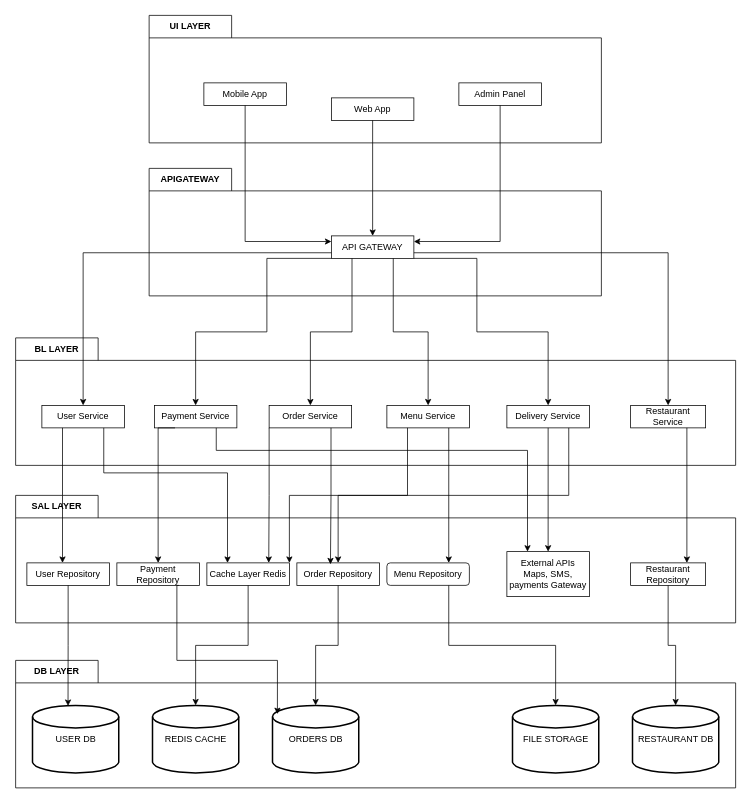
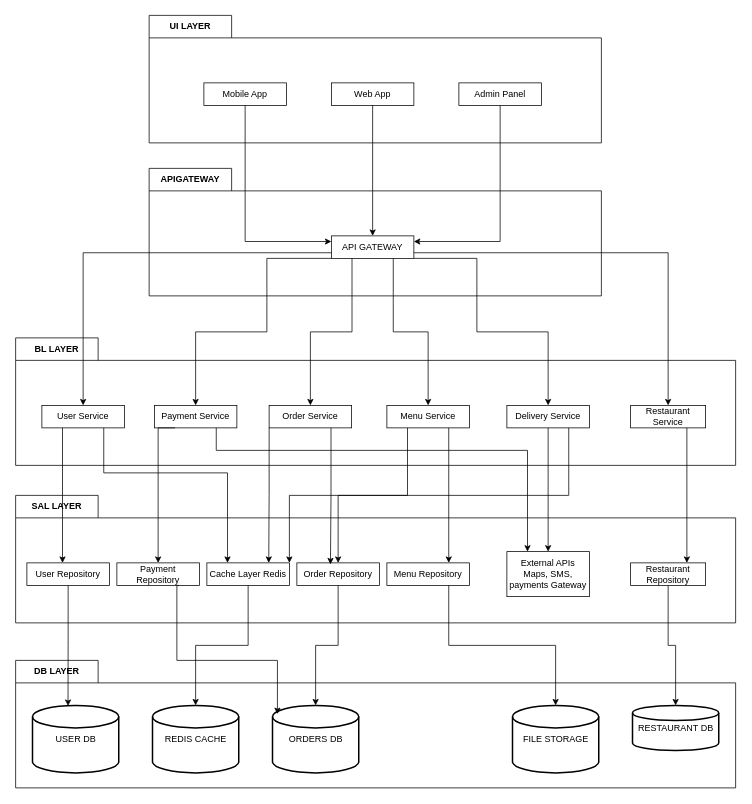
(372, 109) -> (372, 94)
(428, 574) -> (428, 574)
(675, 739) -> (675, 728)
